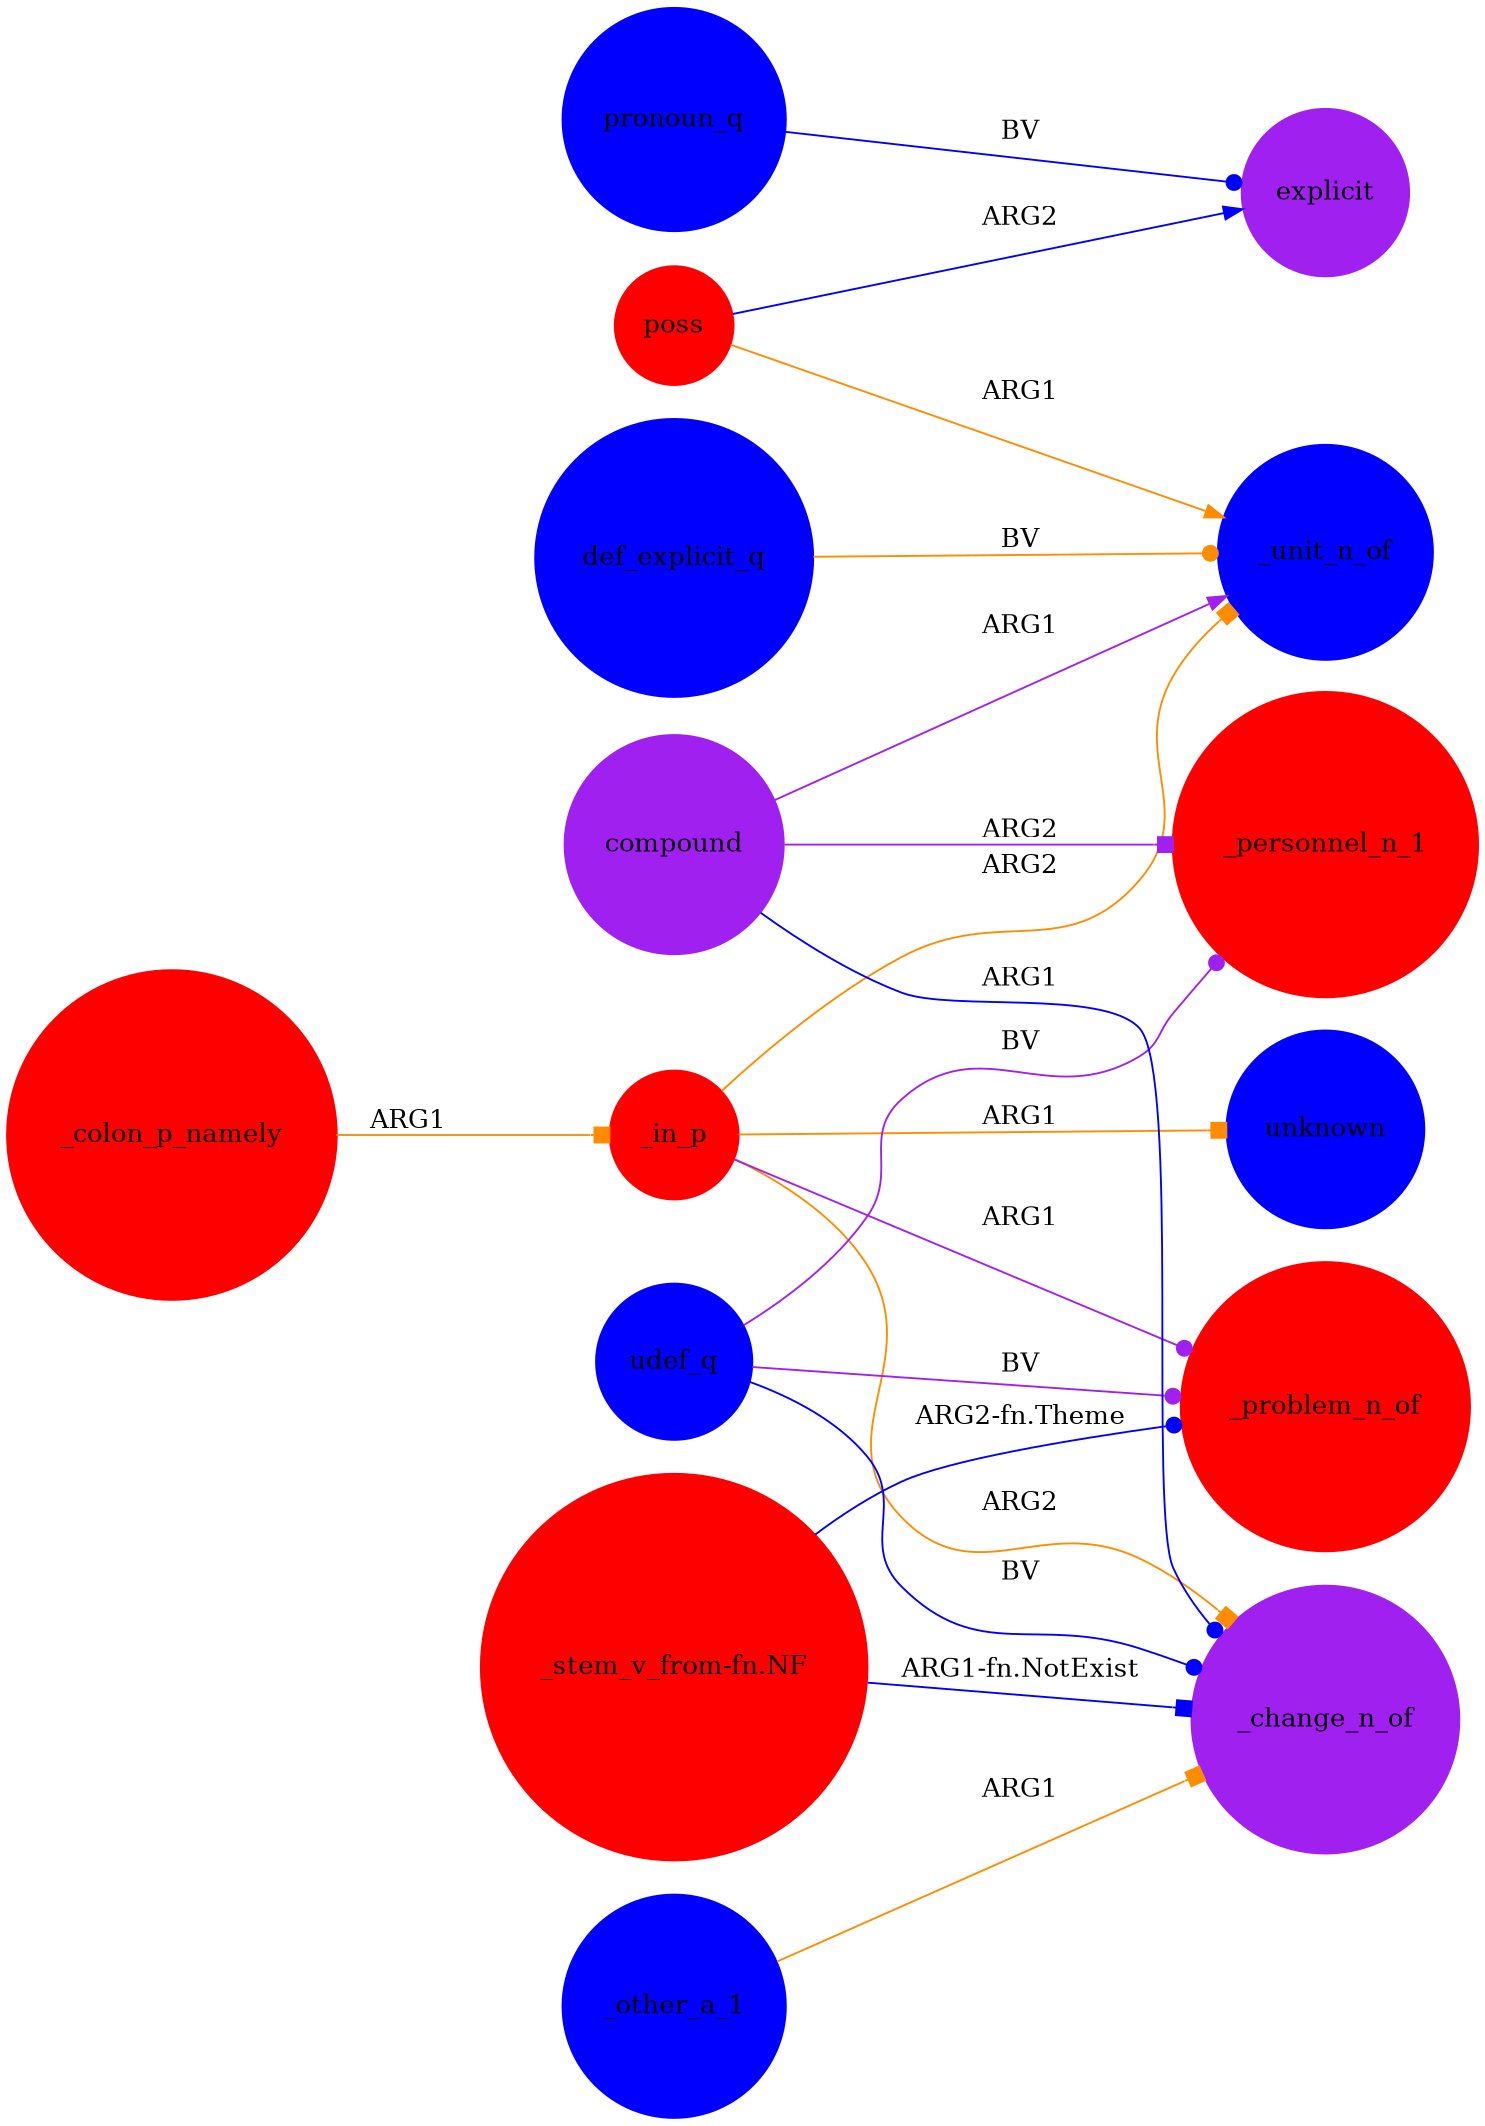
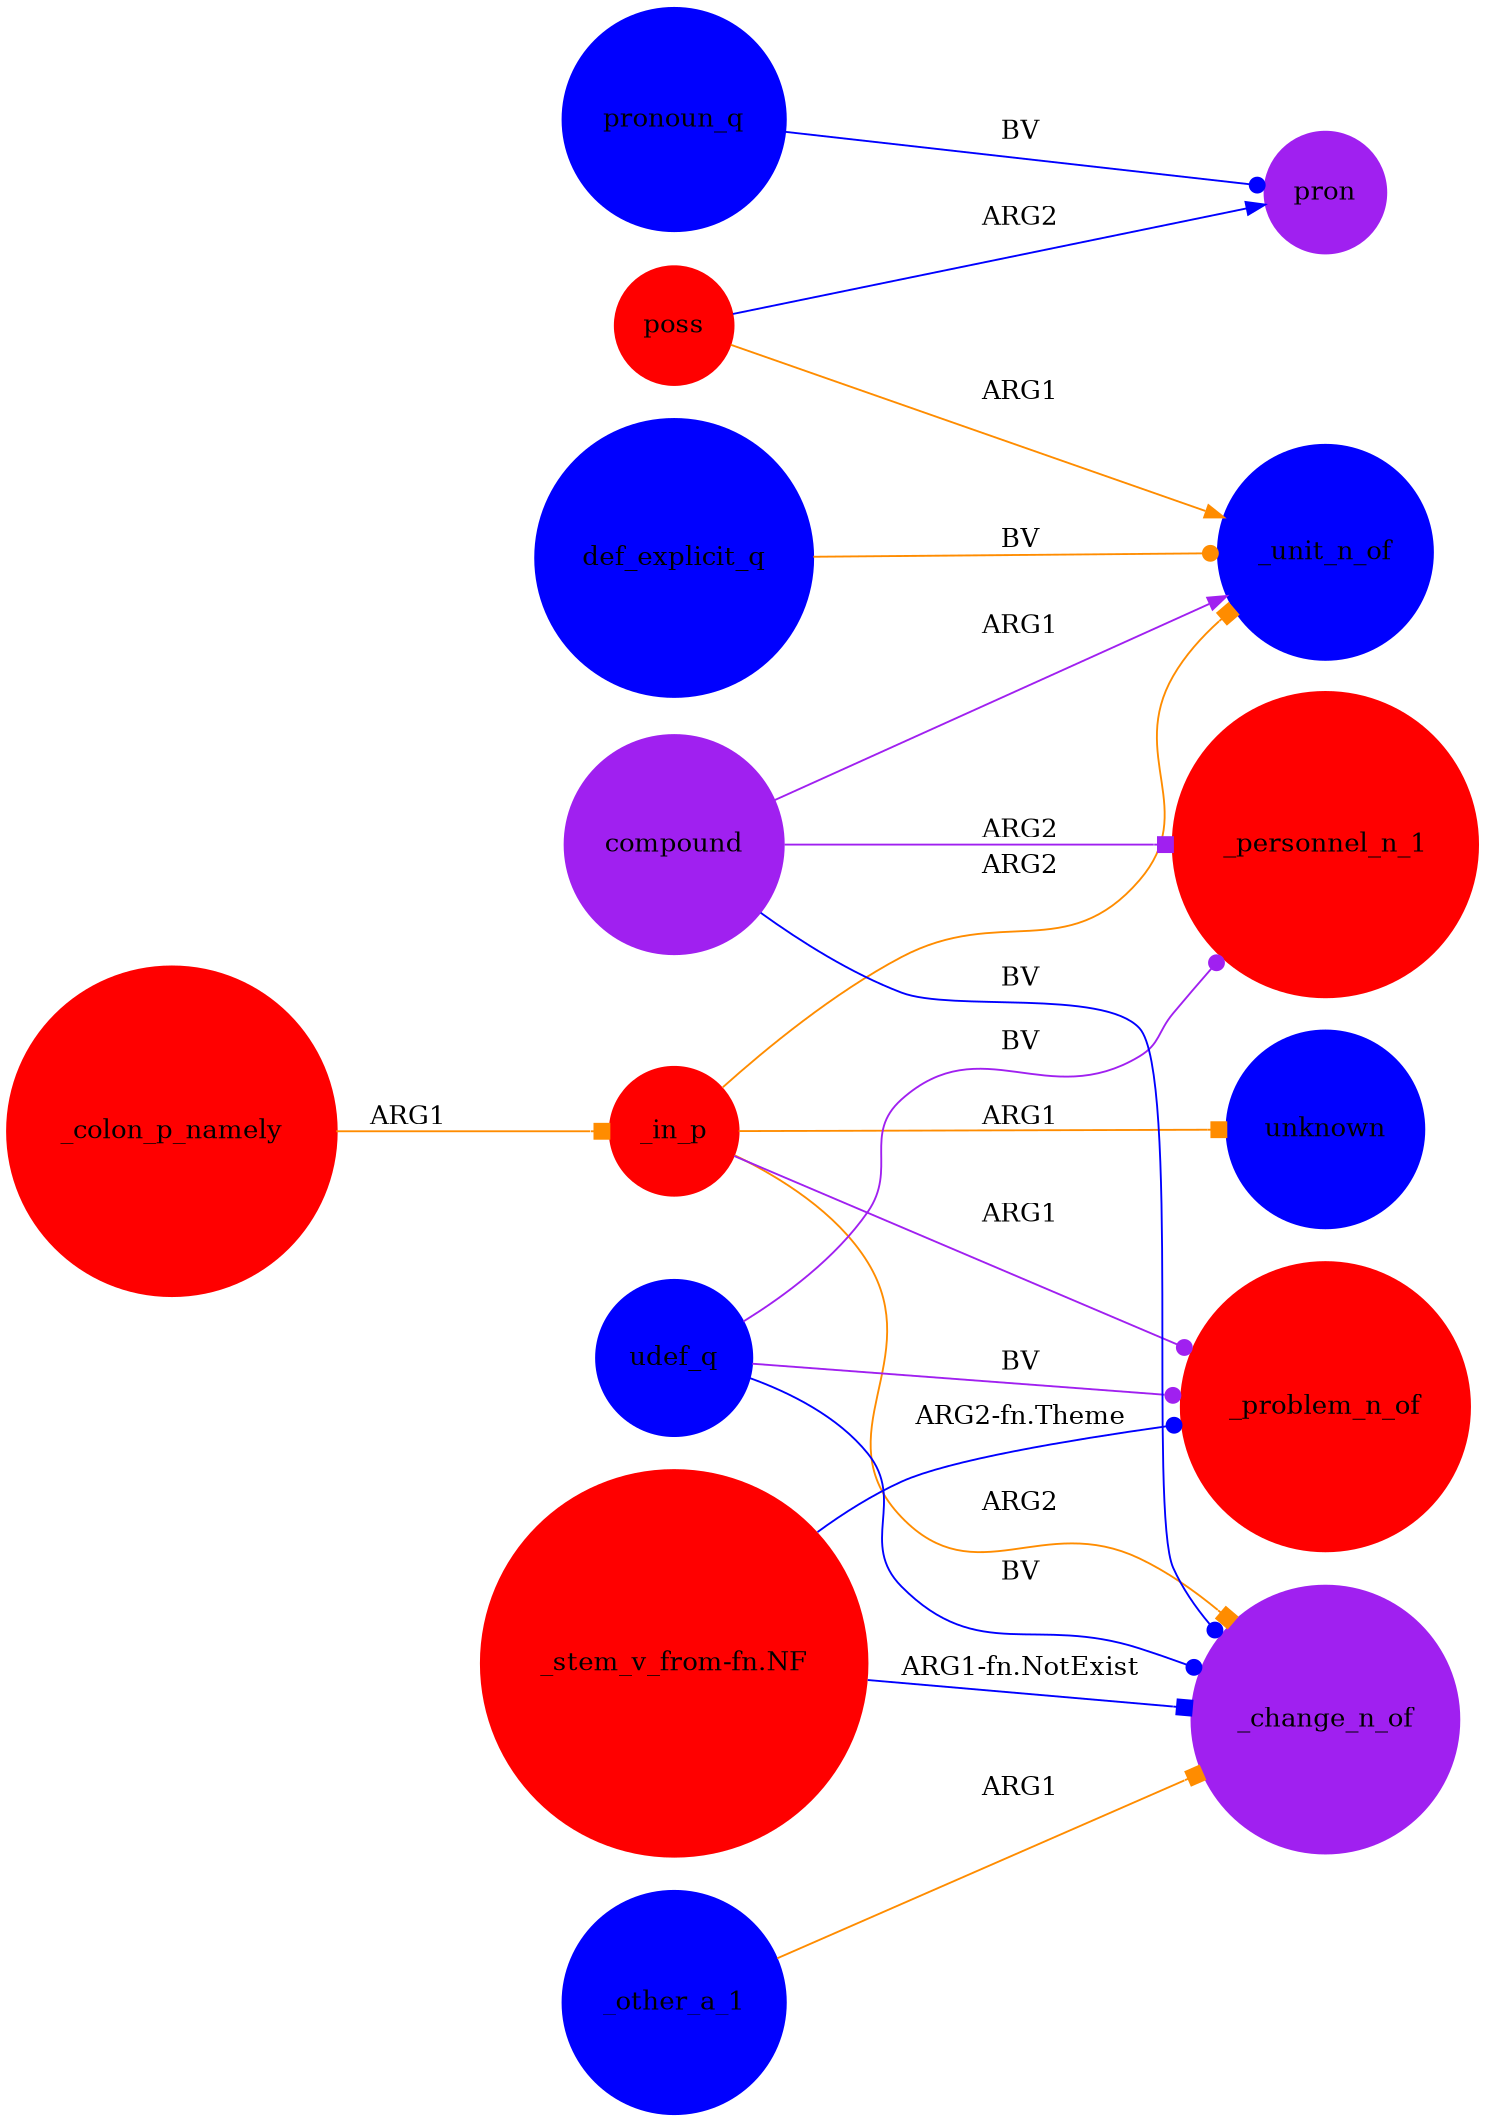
(1325, 193) -> (1325, 193)
(1020, 979) -> (1020, 979)
